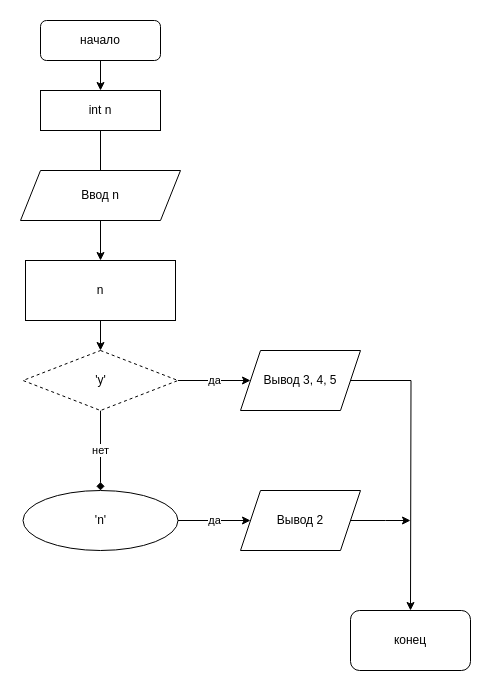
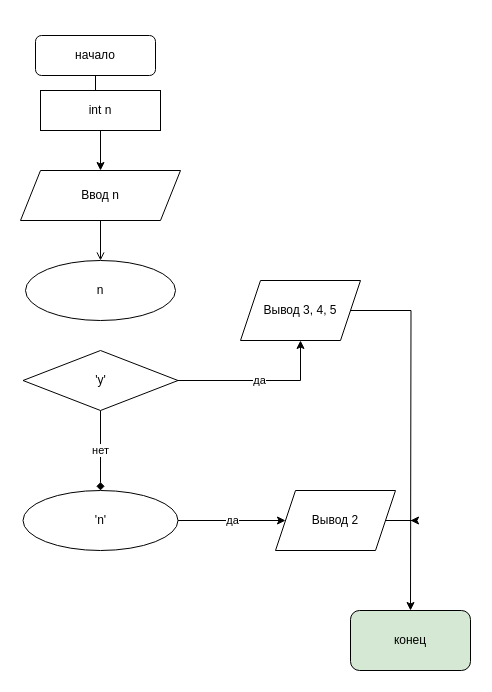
(101, 41) -> (96, 56)
(101, 165) -> (101, 162)
(101, 252) -> (101, 254)
(101, 291) -> (101, 291)
(101, 340) -> none
(101, 381) -> (101, 381)
(301, 381) -> (301, 311)
(301, 521) -> (336, 521)
(411, 641) -> (411, 641)
